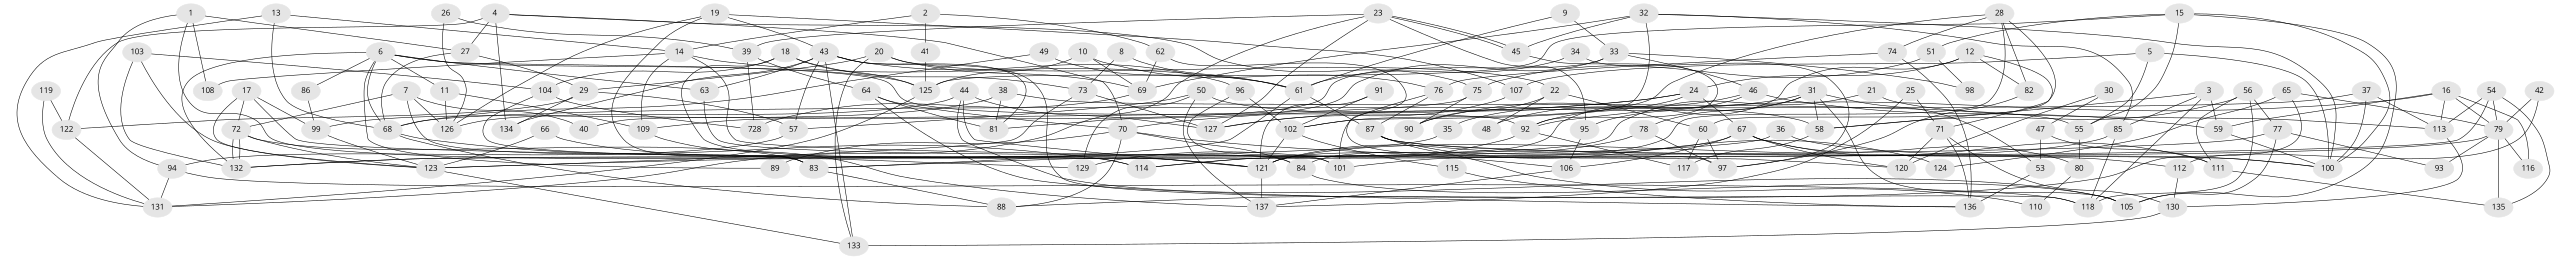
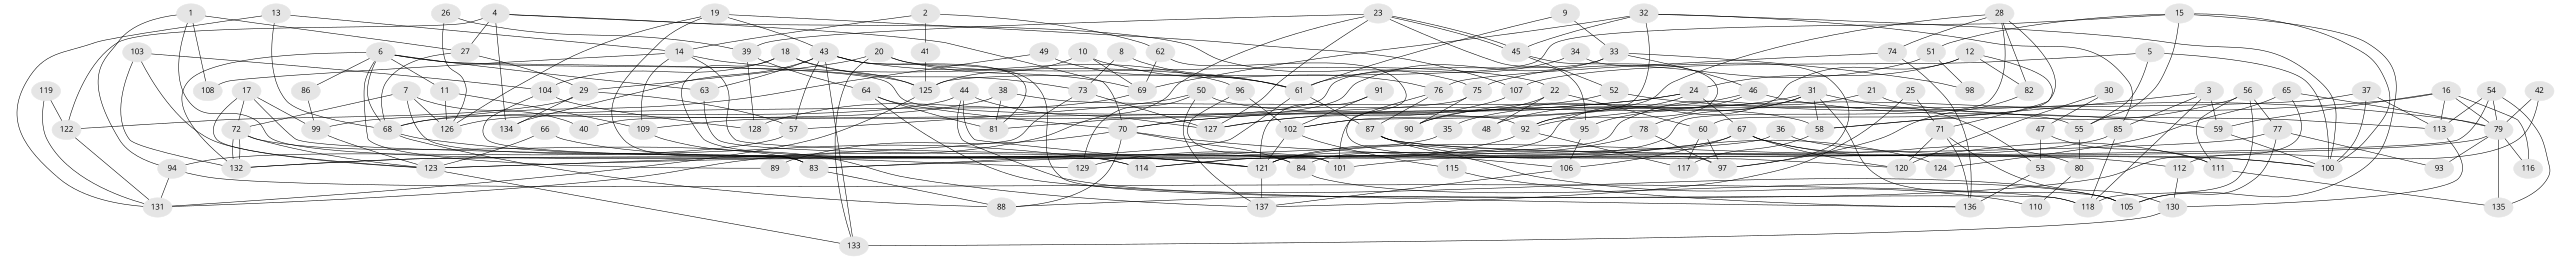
none -> (1614, 91)
(755, 130) -> (755, 130)
